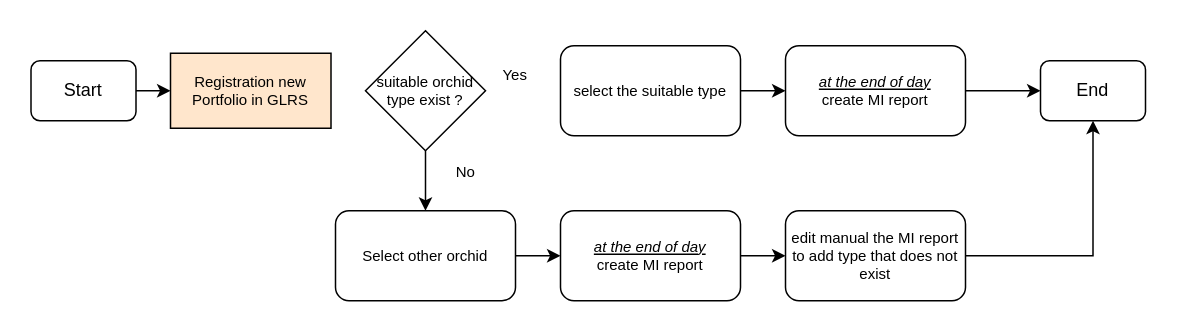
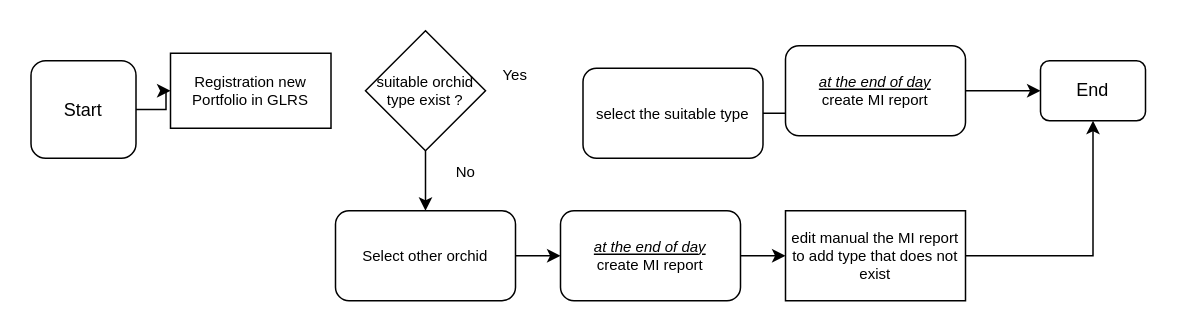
(83, 91) -> (83, 110)
(251, 91) -> (251, 91)
(650, 91) -> (673, 113)
(875, 256) -> (875, 256)
